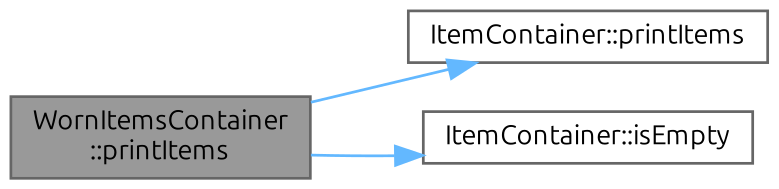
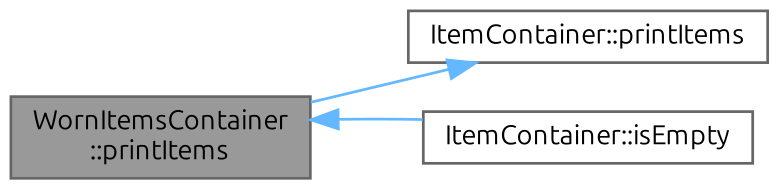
(353, 156) -> (381, 119)
